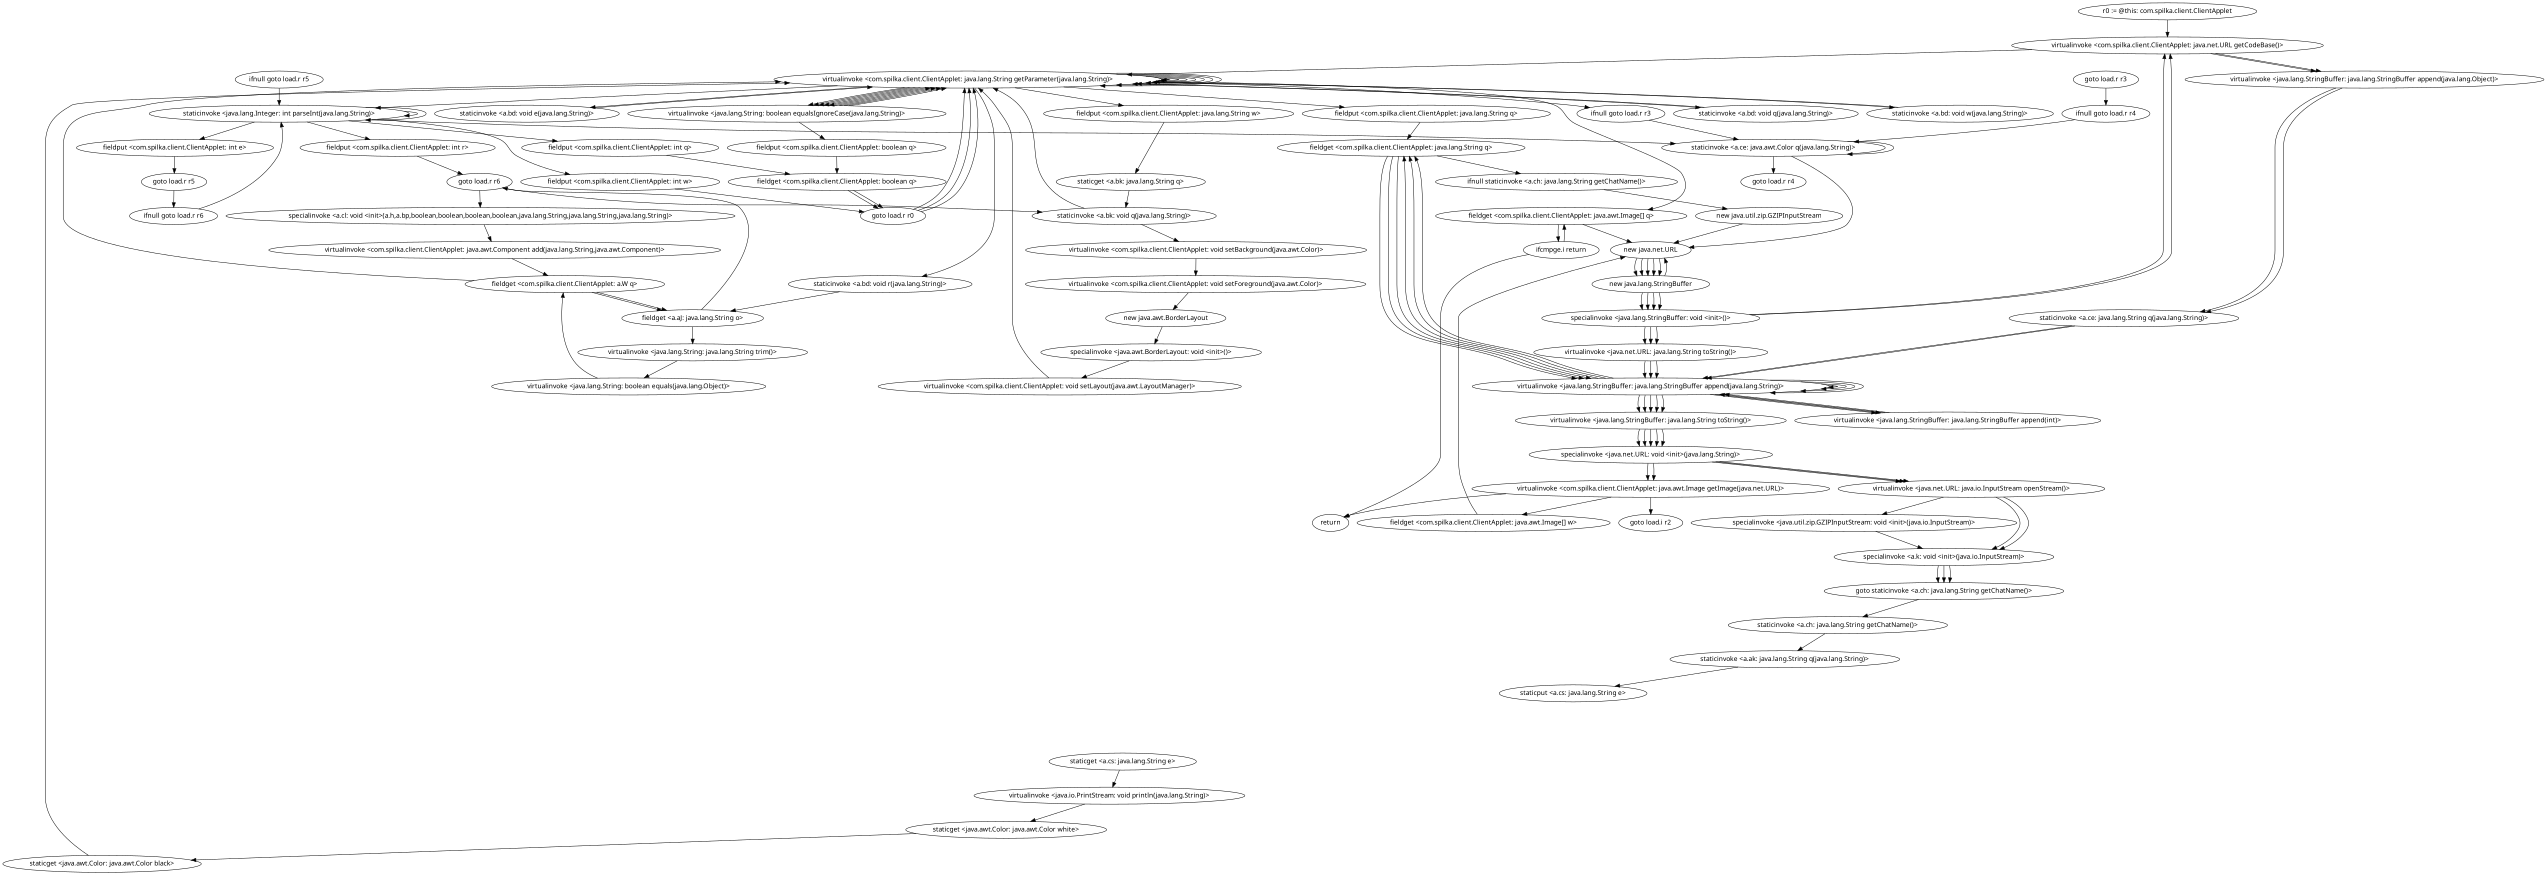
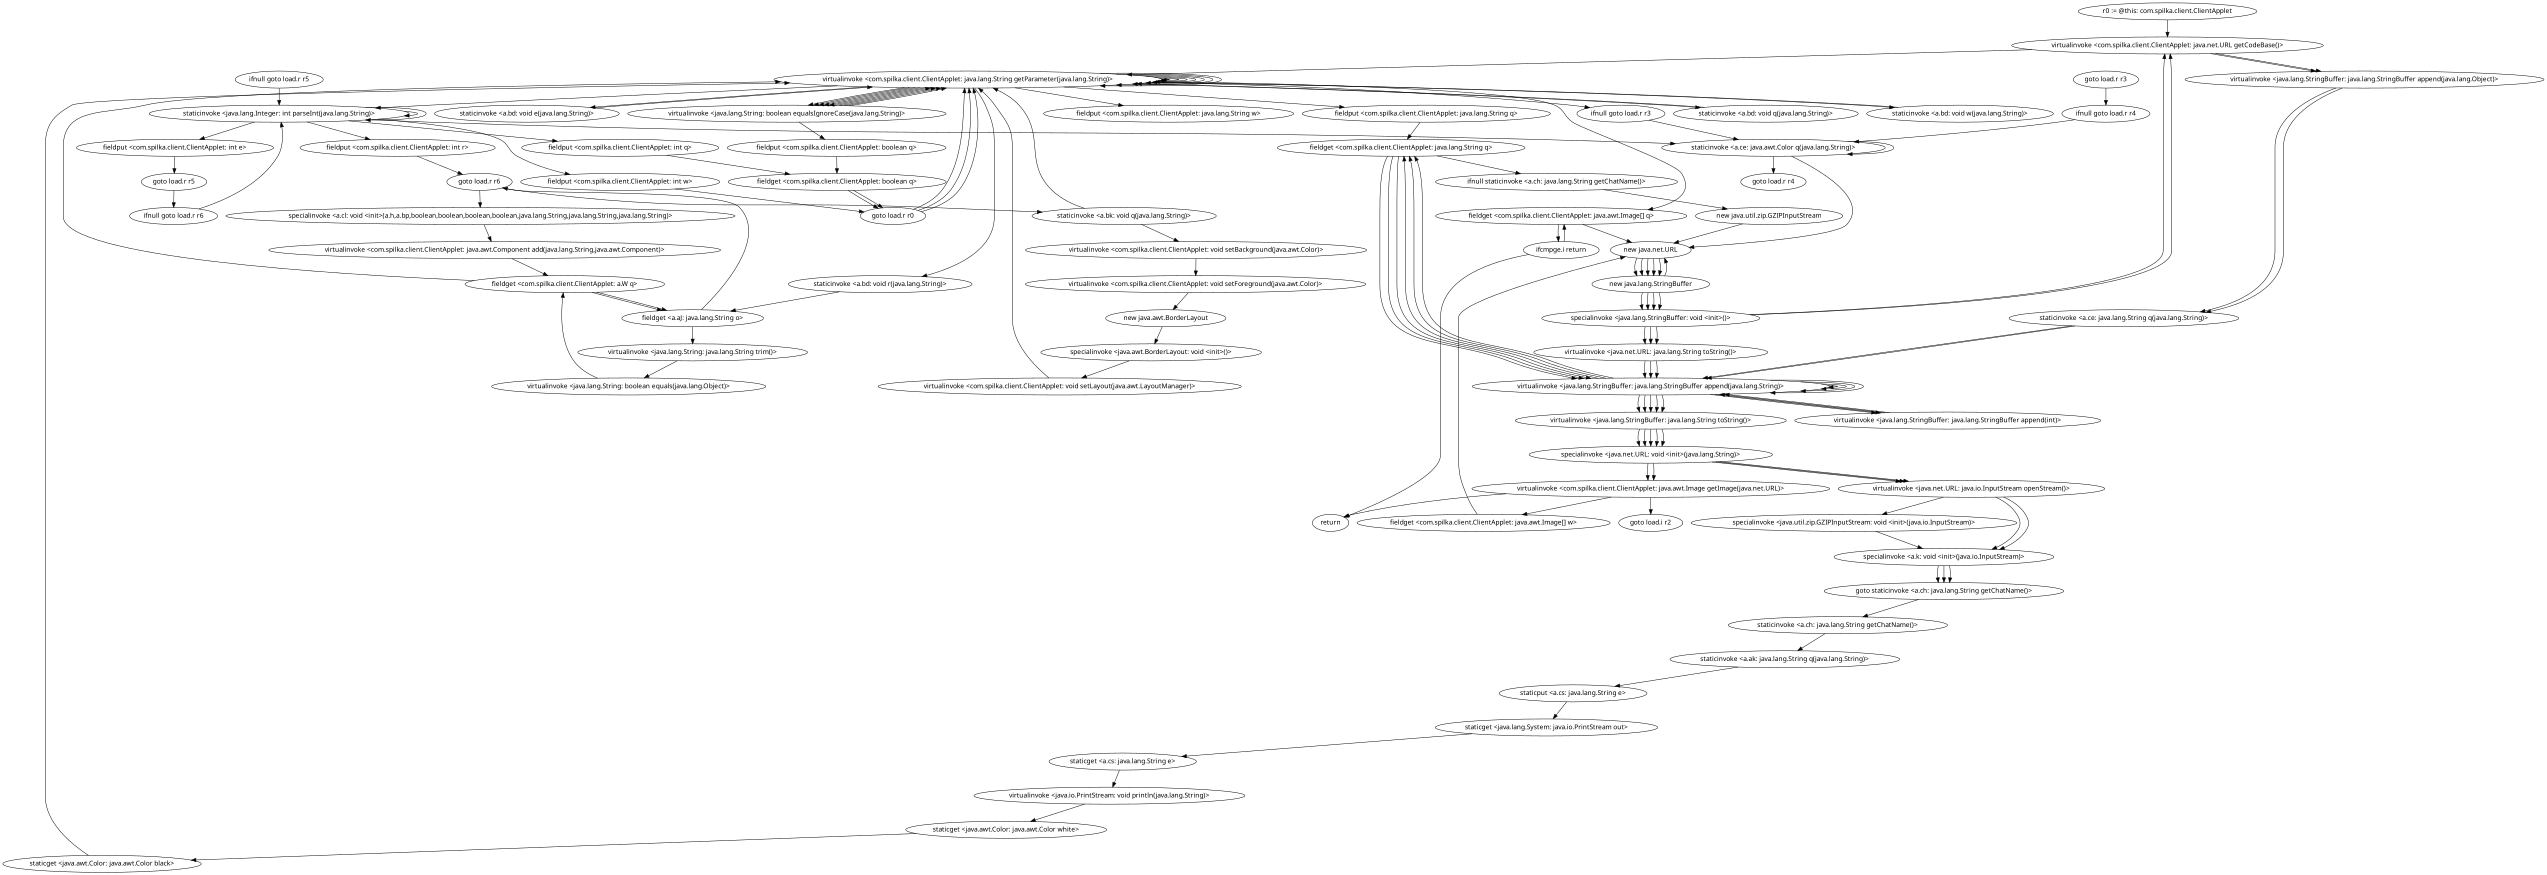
(1131, 182) -> none
none -> (1547, 727)
